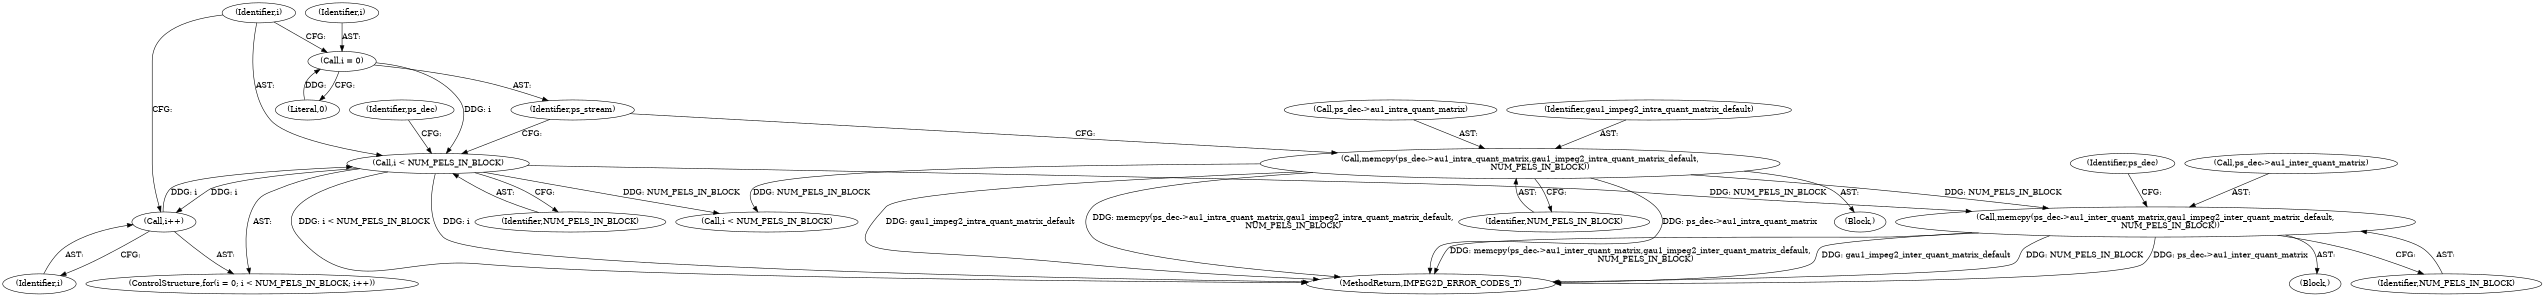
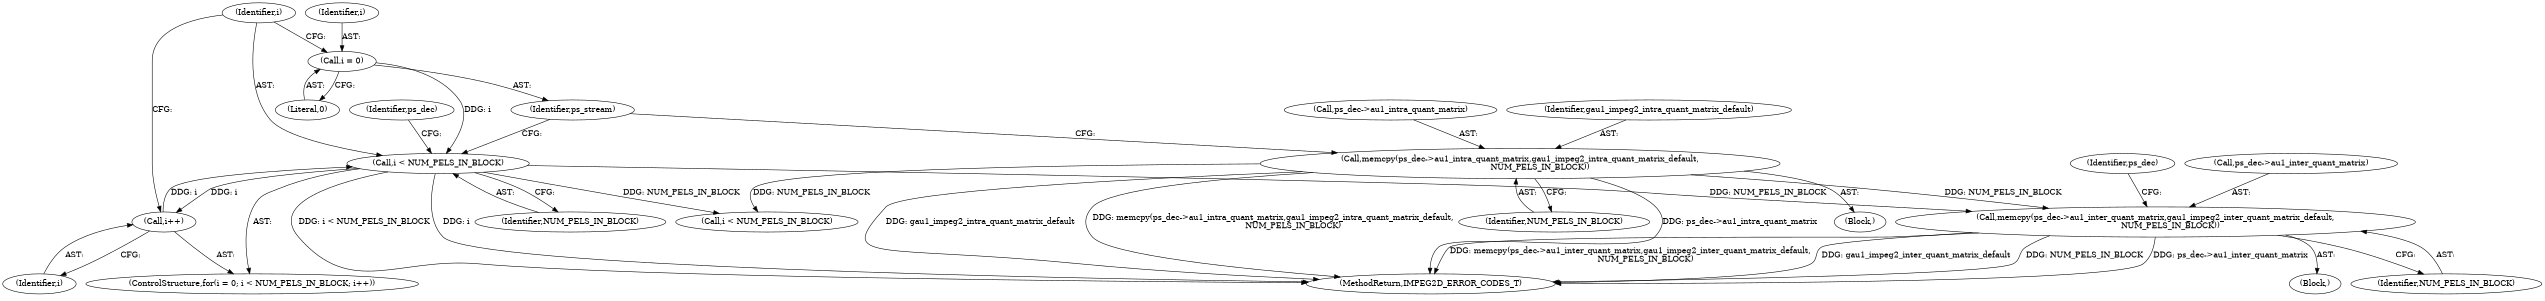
(317, 86) -> (317, 86)
